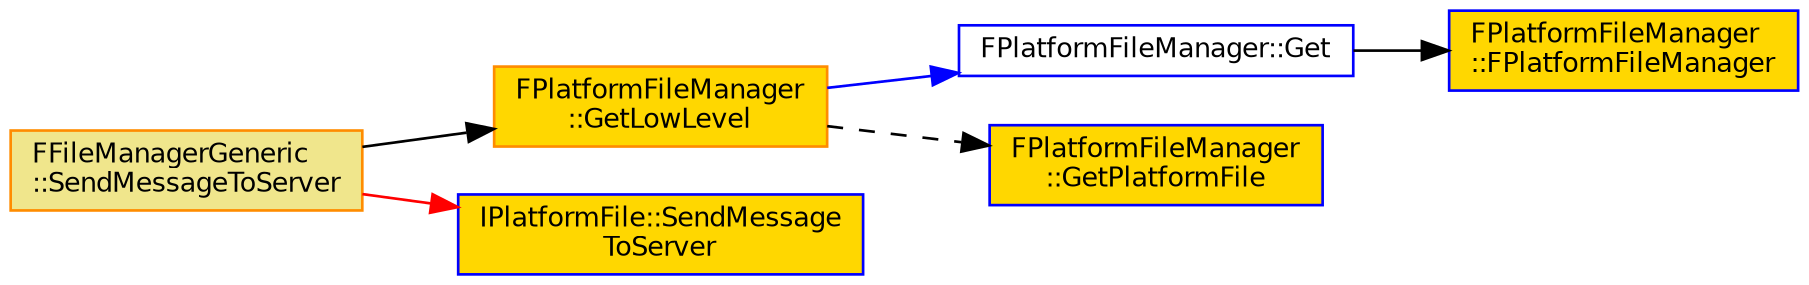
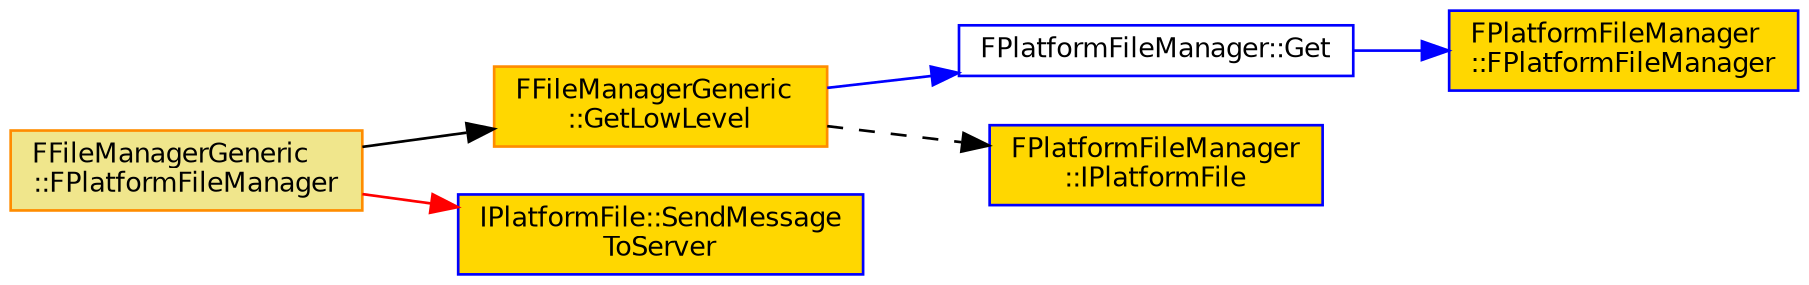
(1387, 51) -> (1387, 51)
(661, 107) -> (661, 107)
(1156, 165) -> (1156, 165)
(186, 170) -> (186, 170)
